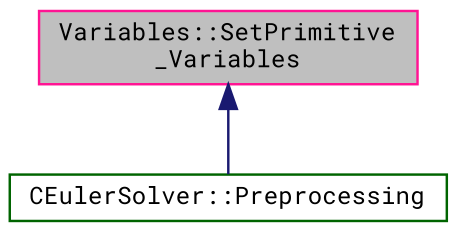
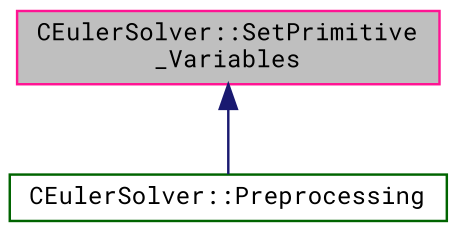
(228, 48) -> (228, 48)
